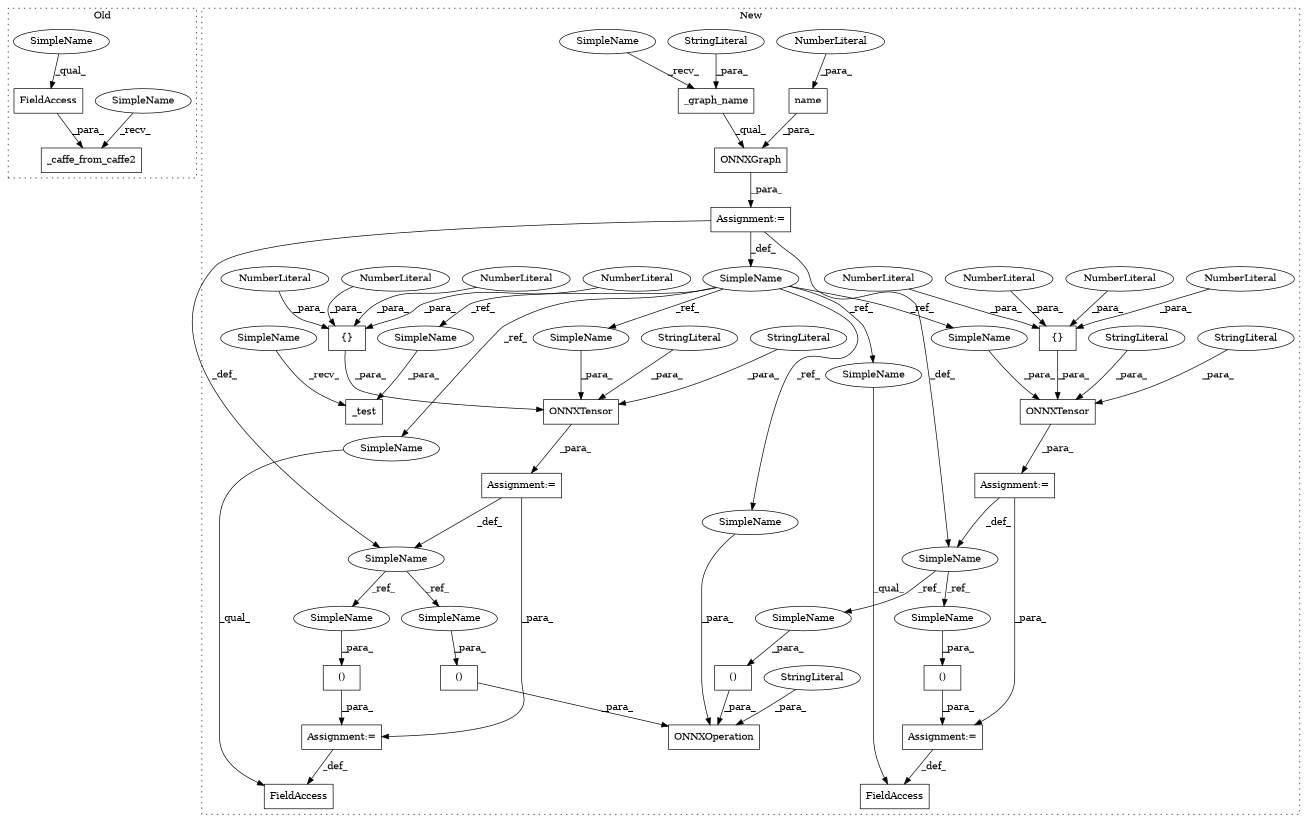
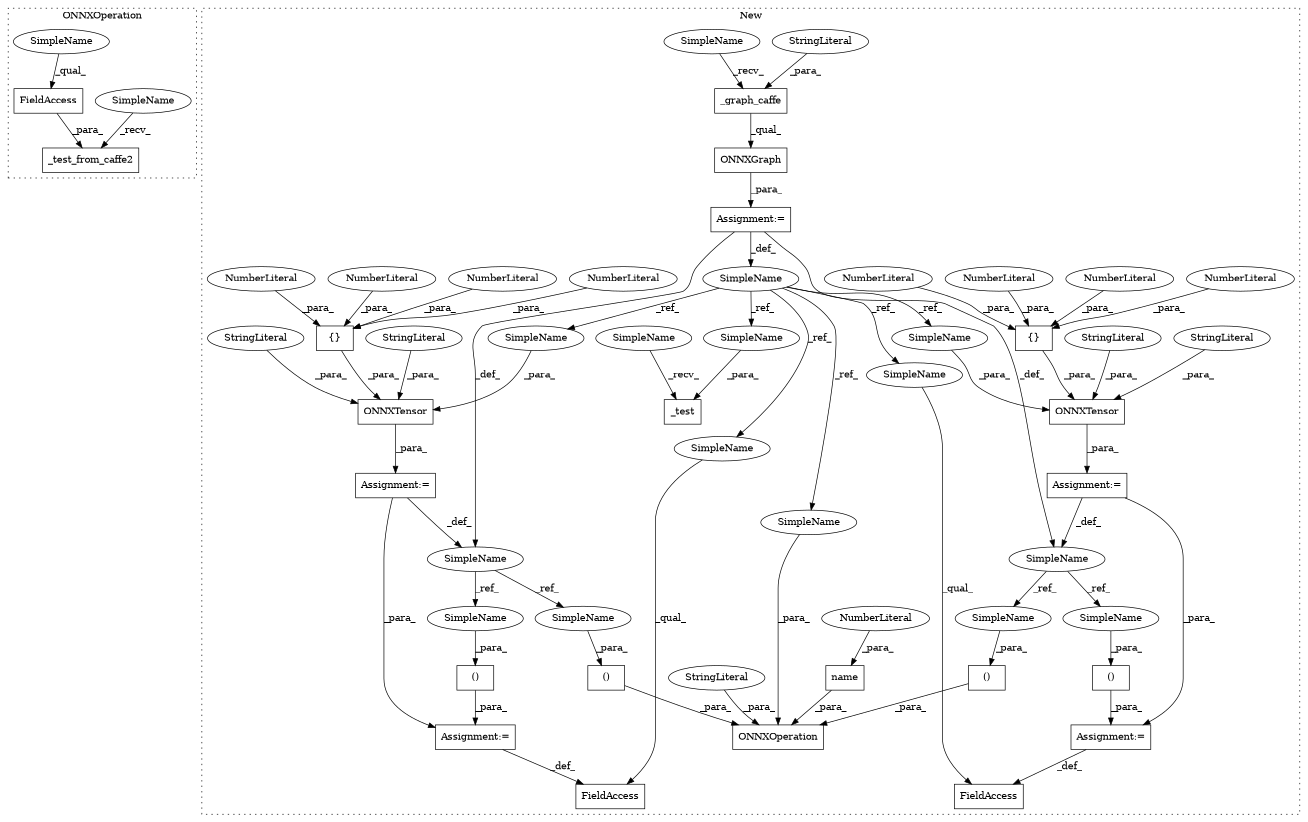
(102, 16) -> (102, 16)
(716, 101) -> (751, 101)
(782, 128) -> (814, 705)
(91, 160) -> (91, 160)
